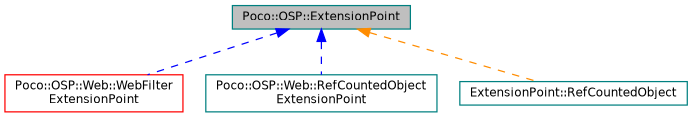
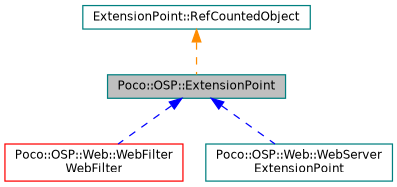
(454, 57) -> (197, 58)
(94, 93) -> (94, 163)
(321, 93) -> (299, 163)
